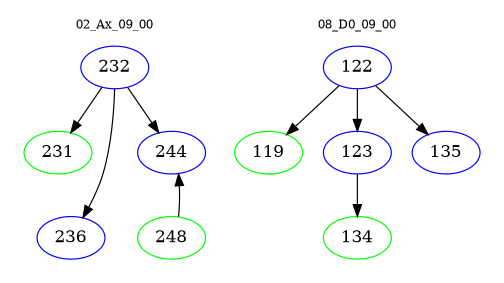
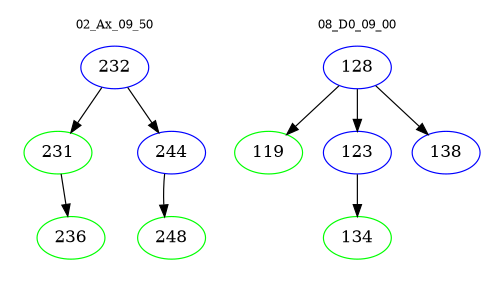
(115, 25) -> (115, 25)
(357, 67) -> (357, 67)
(109, 150) -> (64, 189)
(446, 153) -> (446, 153)
(179, 201) -> (164, 189)
(71, 238) -> (71, 238)
